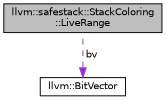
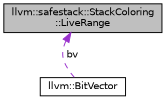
(83, 50) -> (64, 60)
